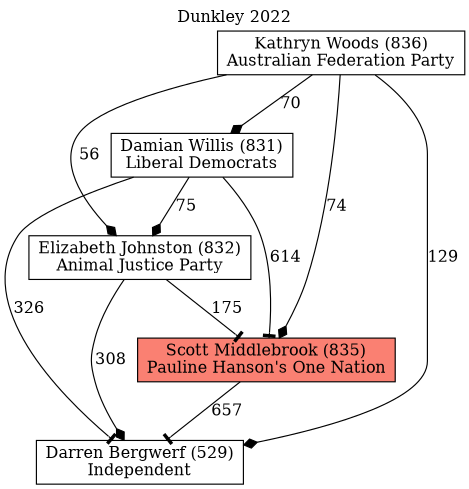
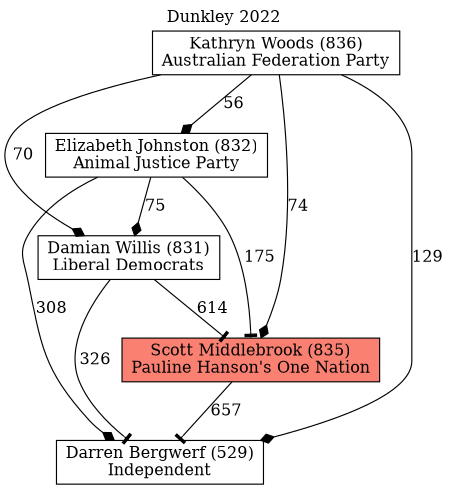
(175, 200) -> (145, 200)
